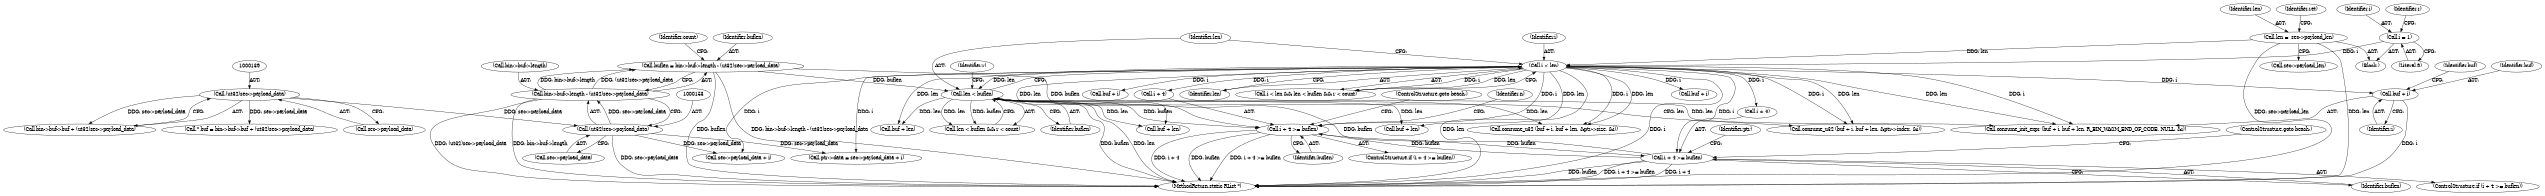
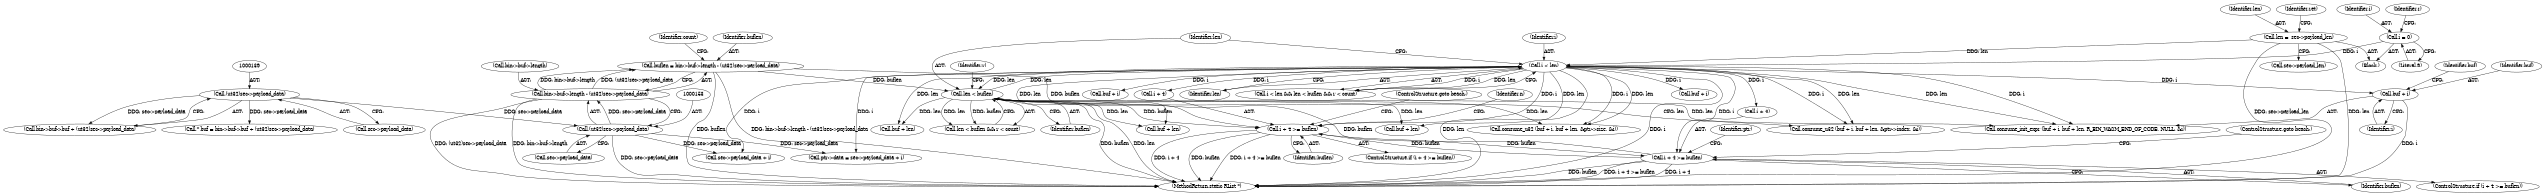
(2399, 38) -> (2399, 38)
(1041, 80) -> (1041, 80)
